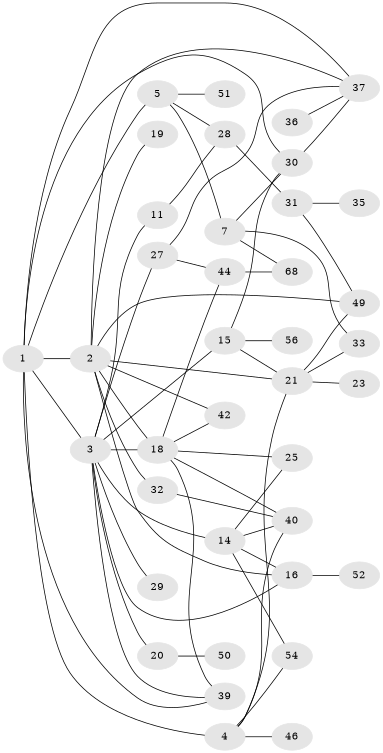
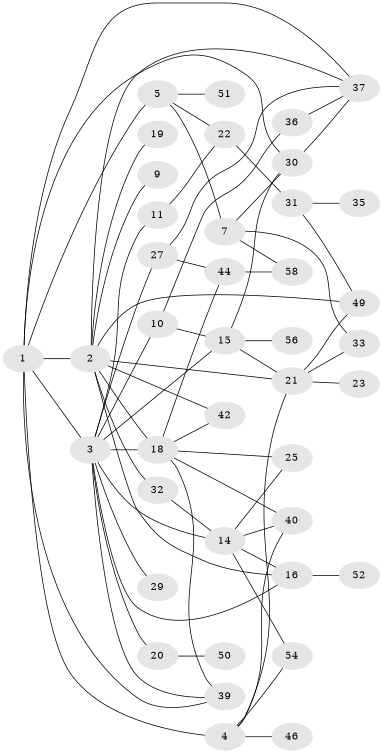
(225, 134) -> (225, 134)
none -> (158, 175)
(292, 272) -> (292, 272)
none -> (158, 324)
(225, 505) -> (186, 512)
